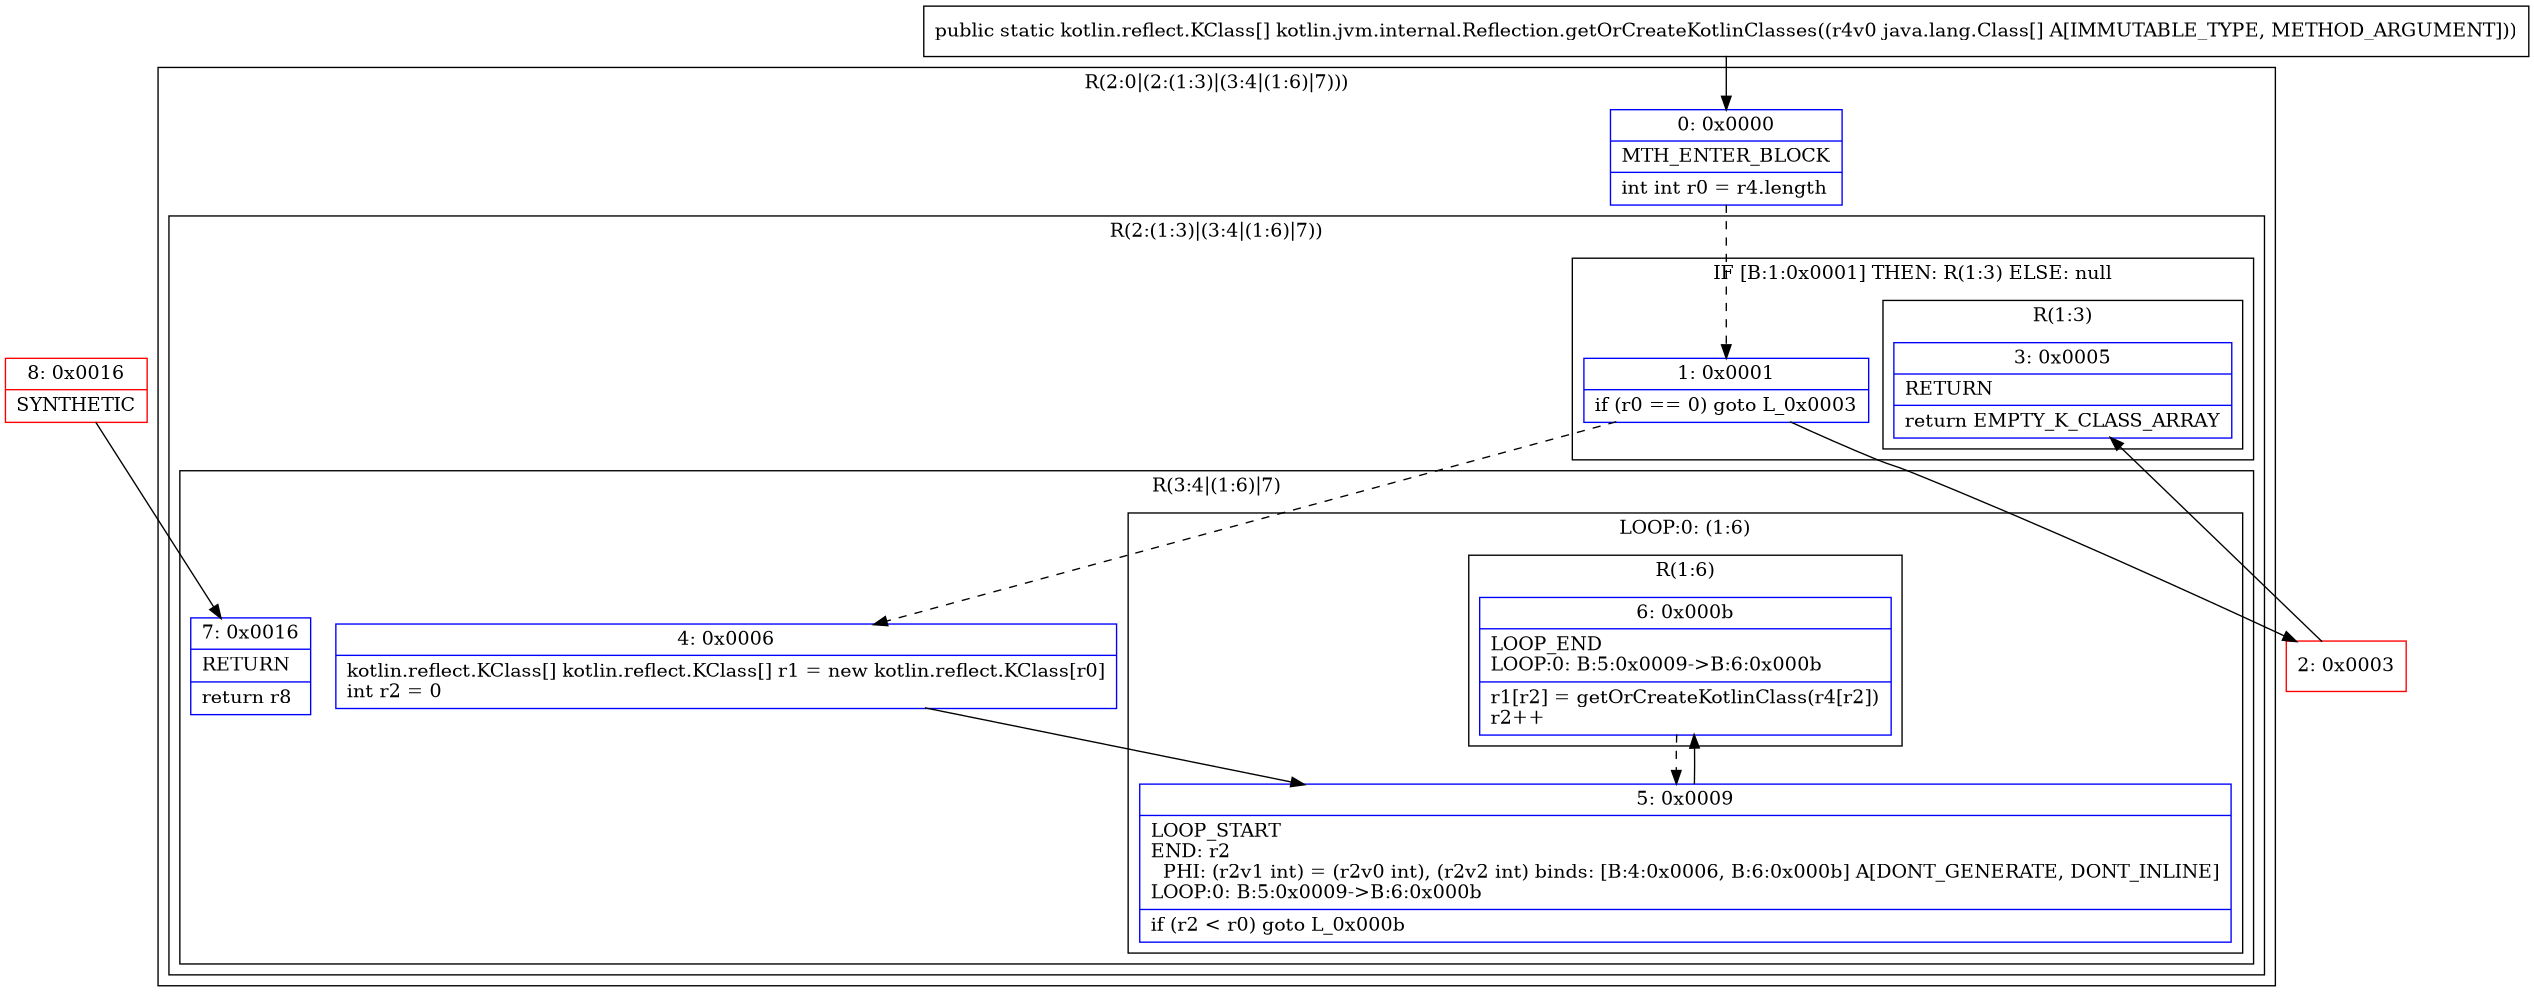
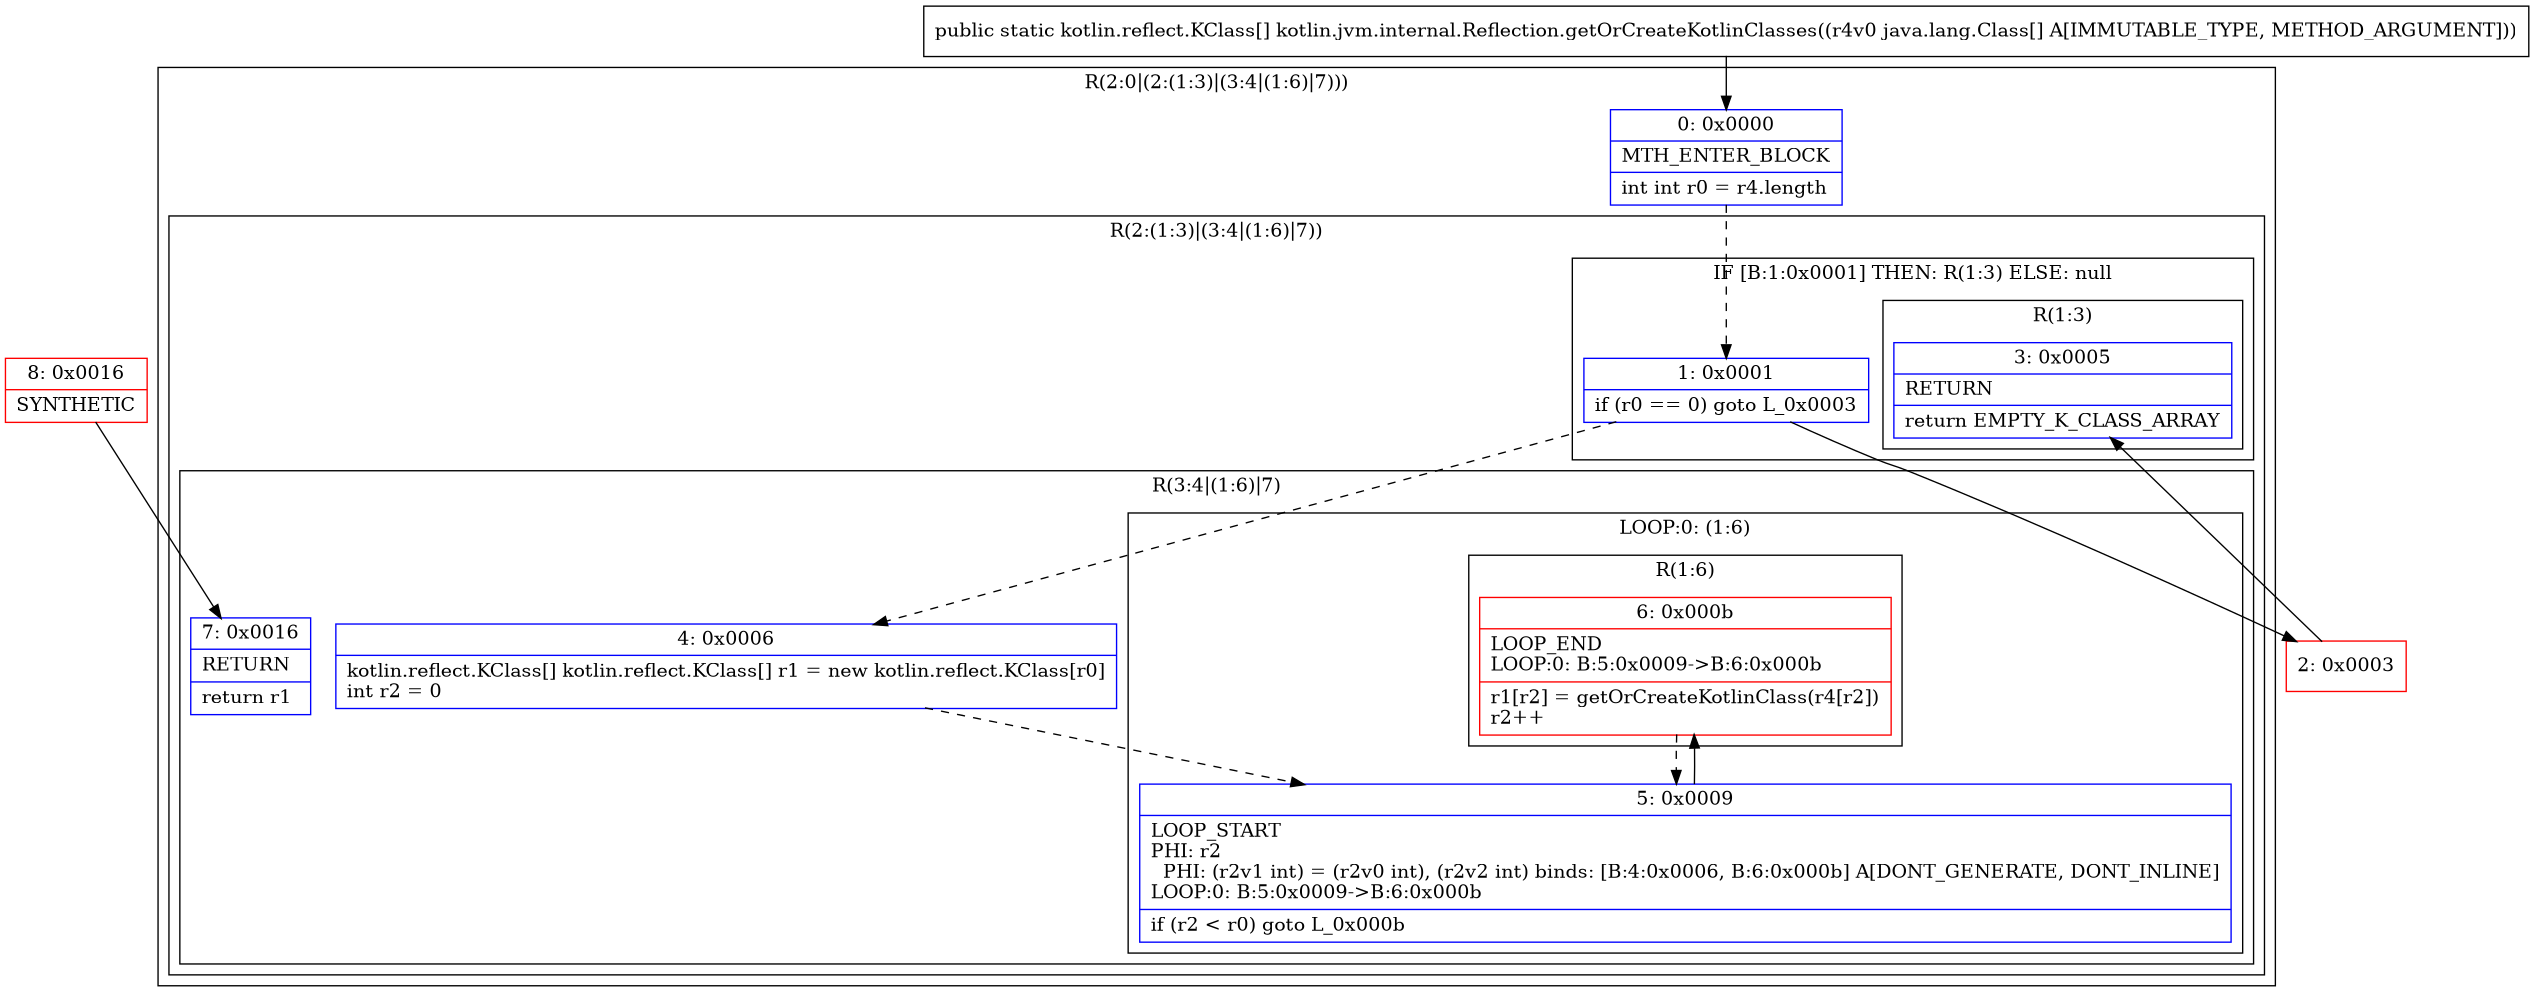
(1685, 666) -> (1685, 666)
(247, 698) -> (247, 698)
(1108, 745) -> (1108, 745)
(1194, 852) -> (1189, 852)
